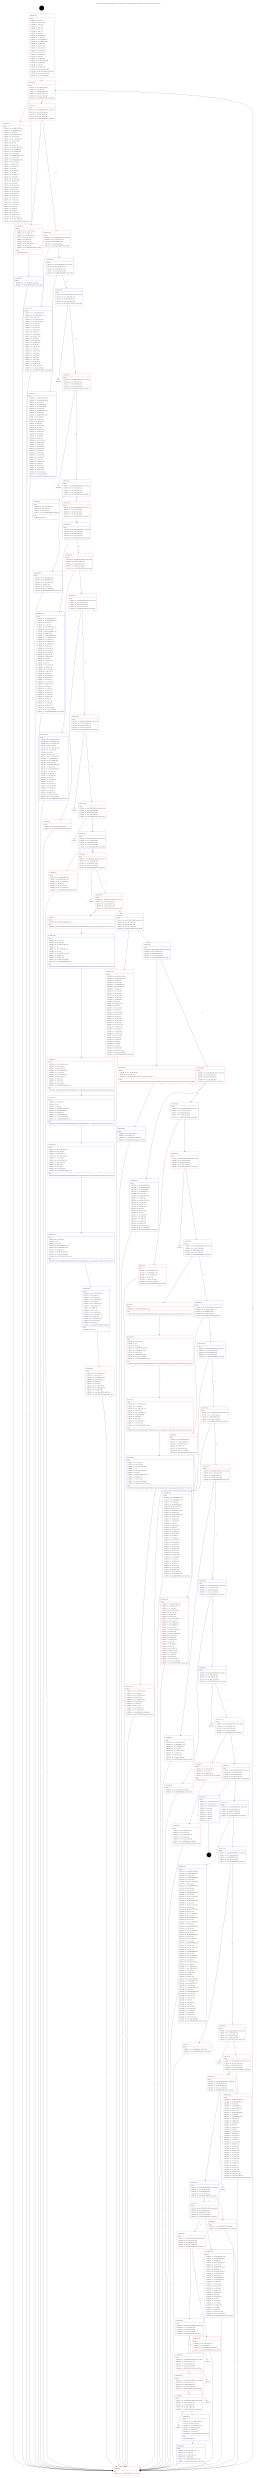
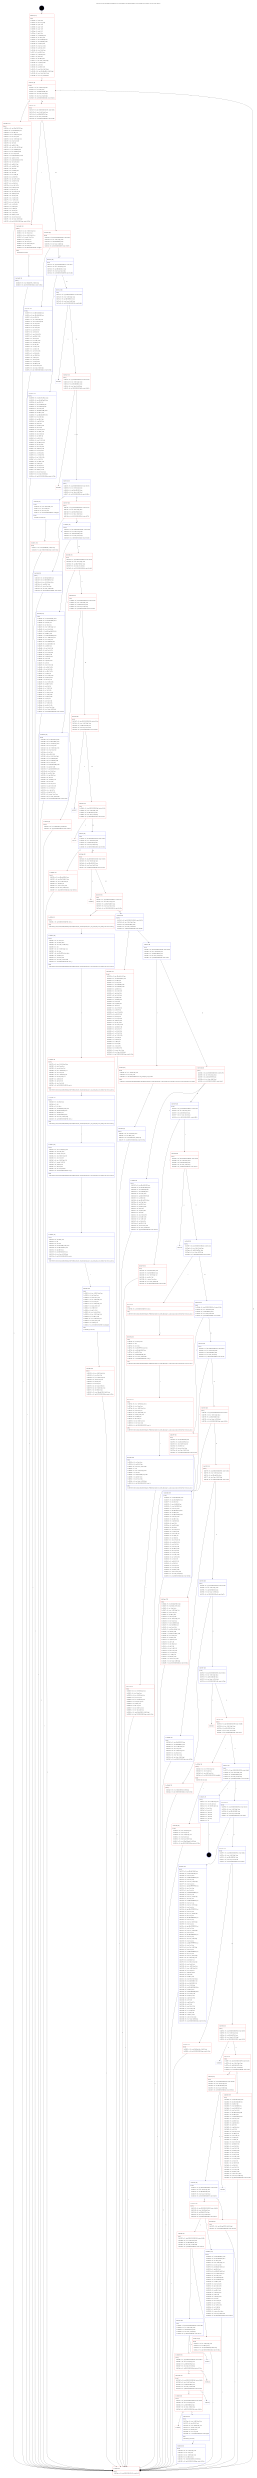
none -> (45, 547)
